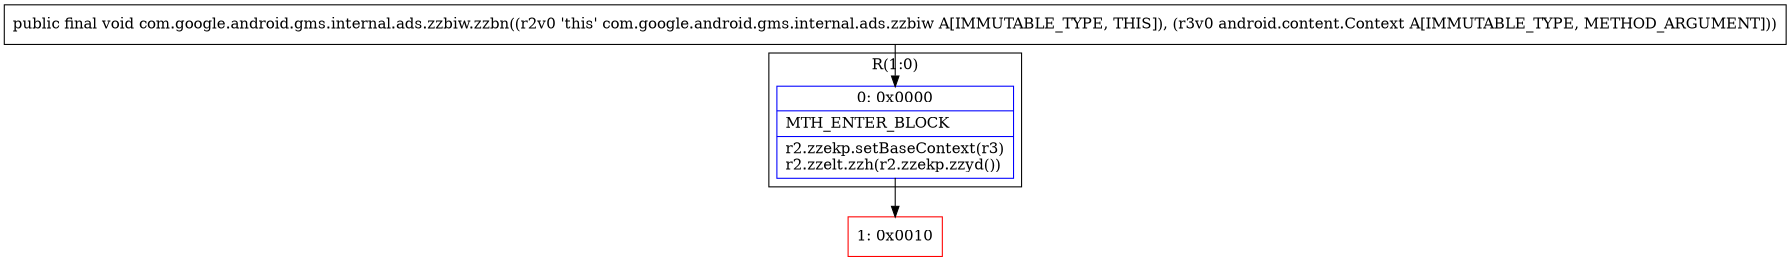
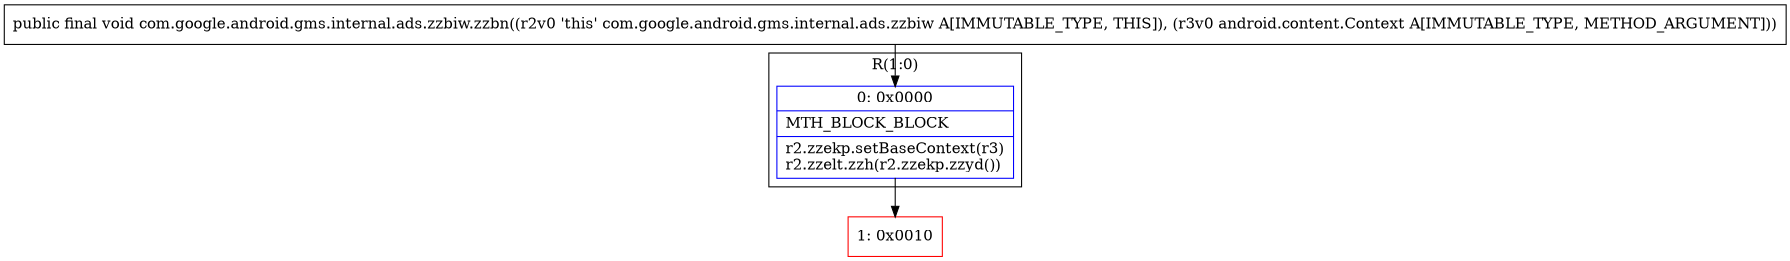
(868, 123) -> (867, 123)
